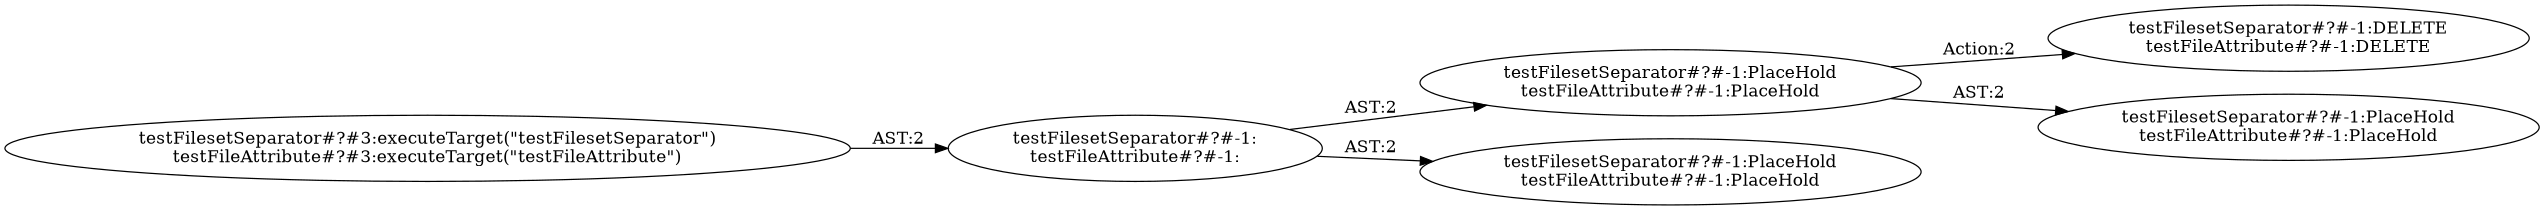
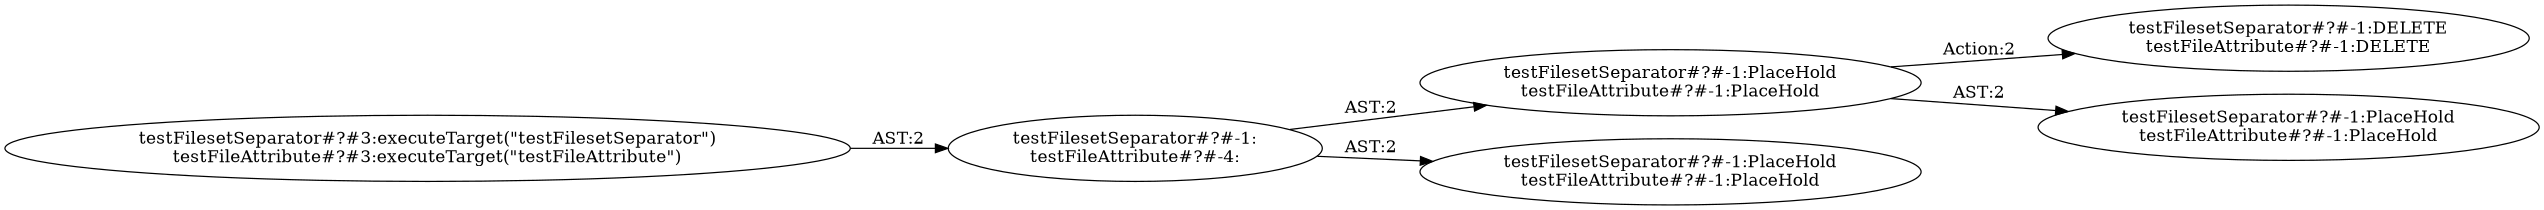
(1135, 148) -> (1135, 148)
